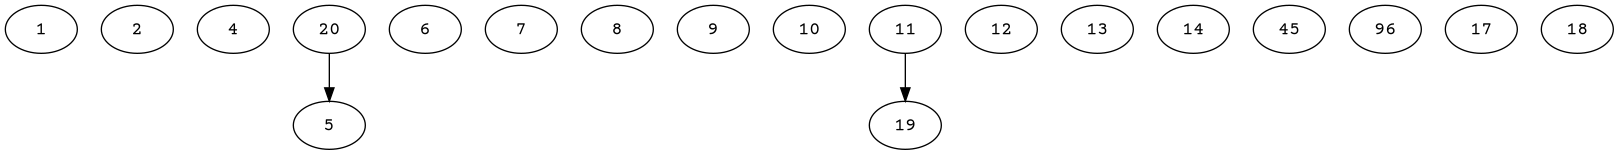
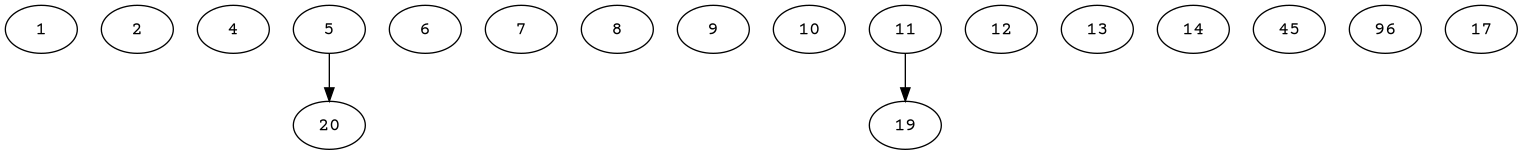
(1577, 29) -> none
(329, 71) -> (329, 71)
